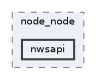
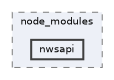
(48, 22) -> (57, 22)
